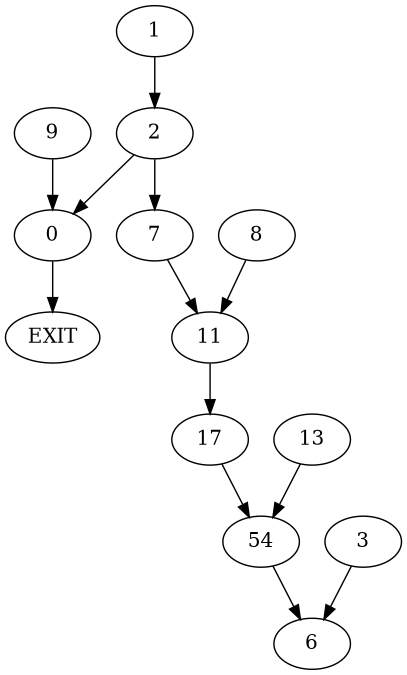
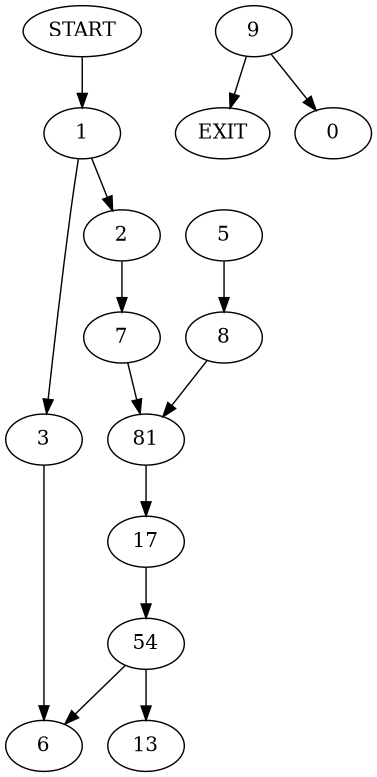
none -> (82, 31)
(109, 179) -> none
none -> (224, 235)
(53, 279) -> (240, 76)
none -> (62, 279)
(210, 337) -> (146, 440)
(290, 484) -> (146, 688)
